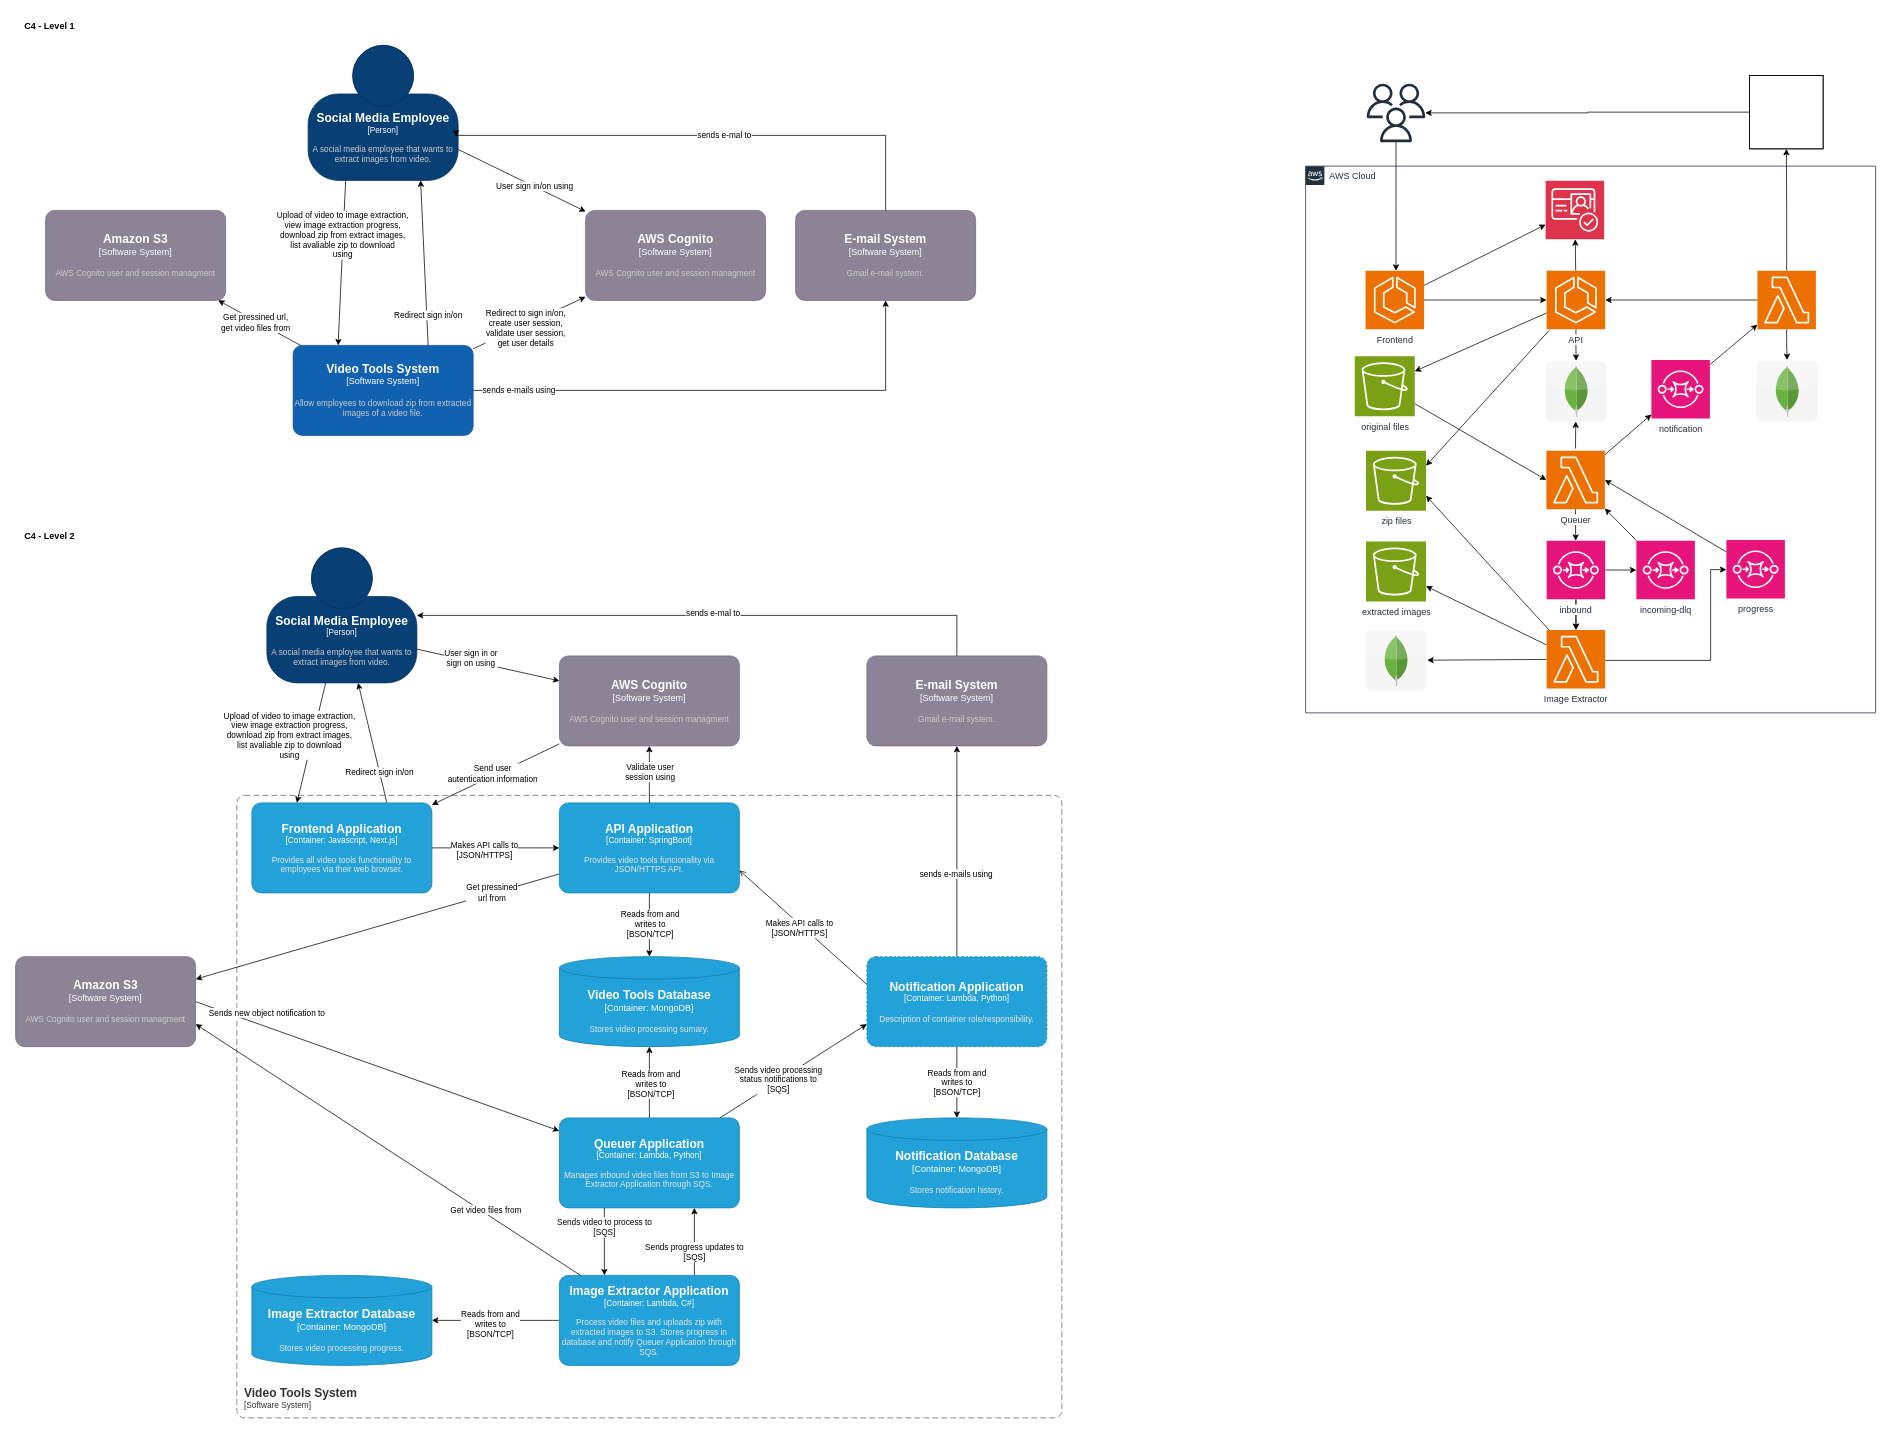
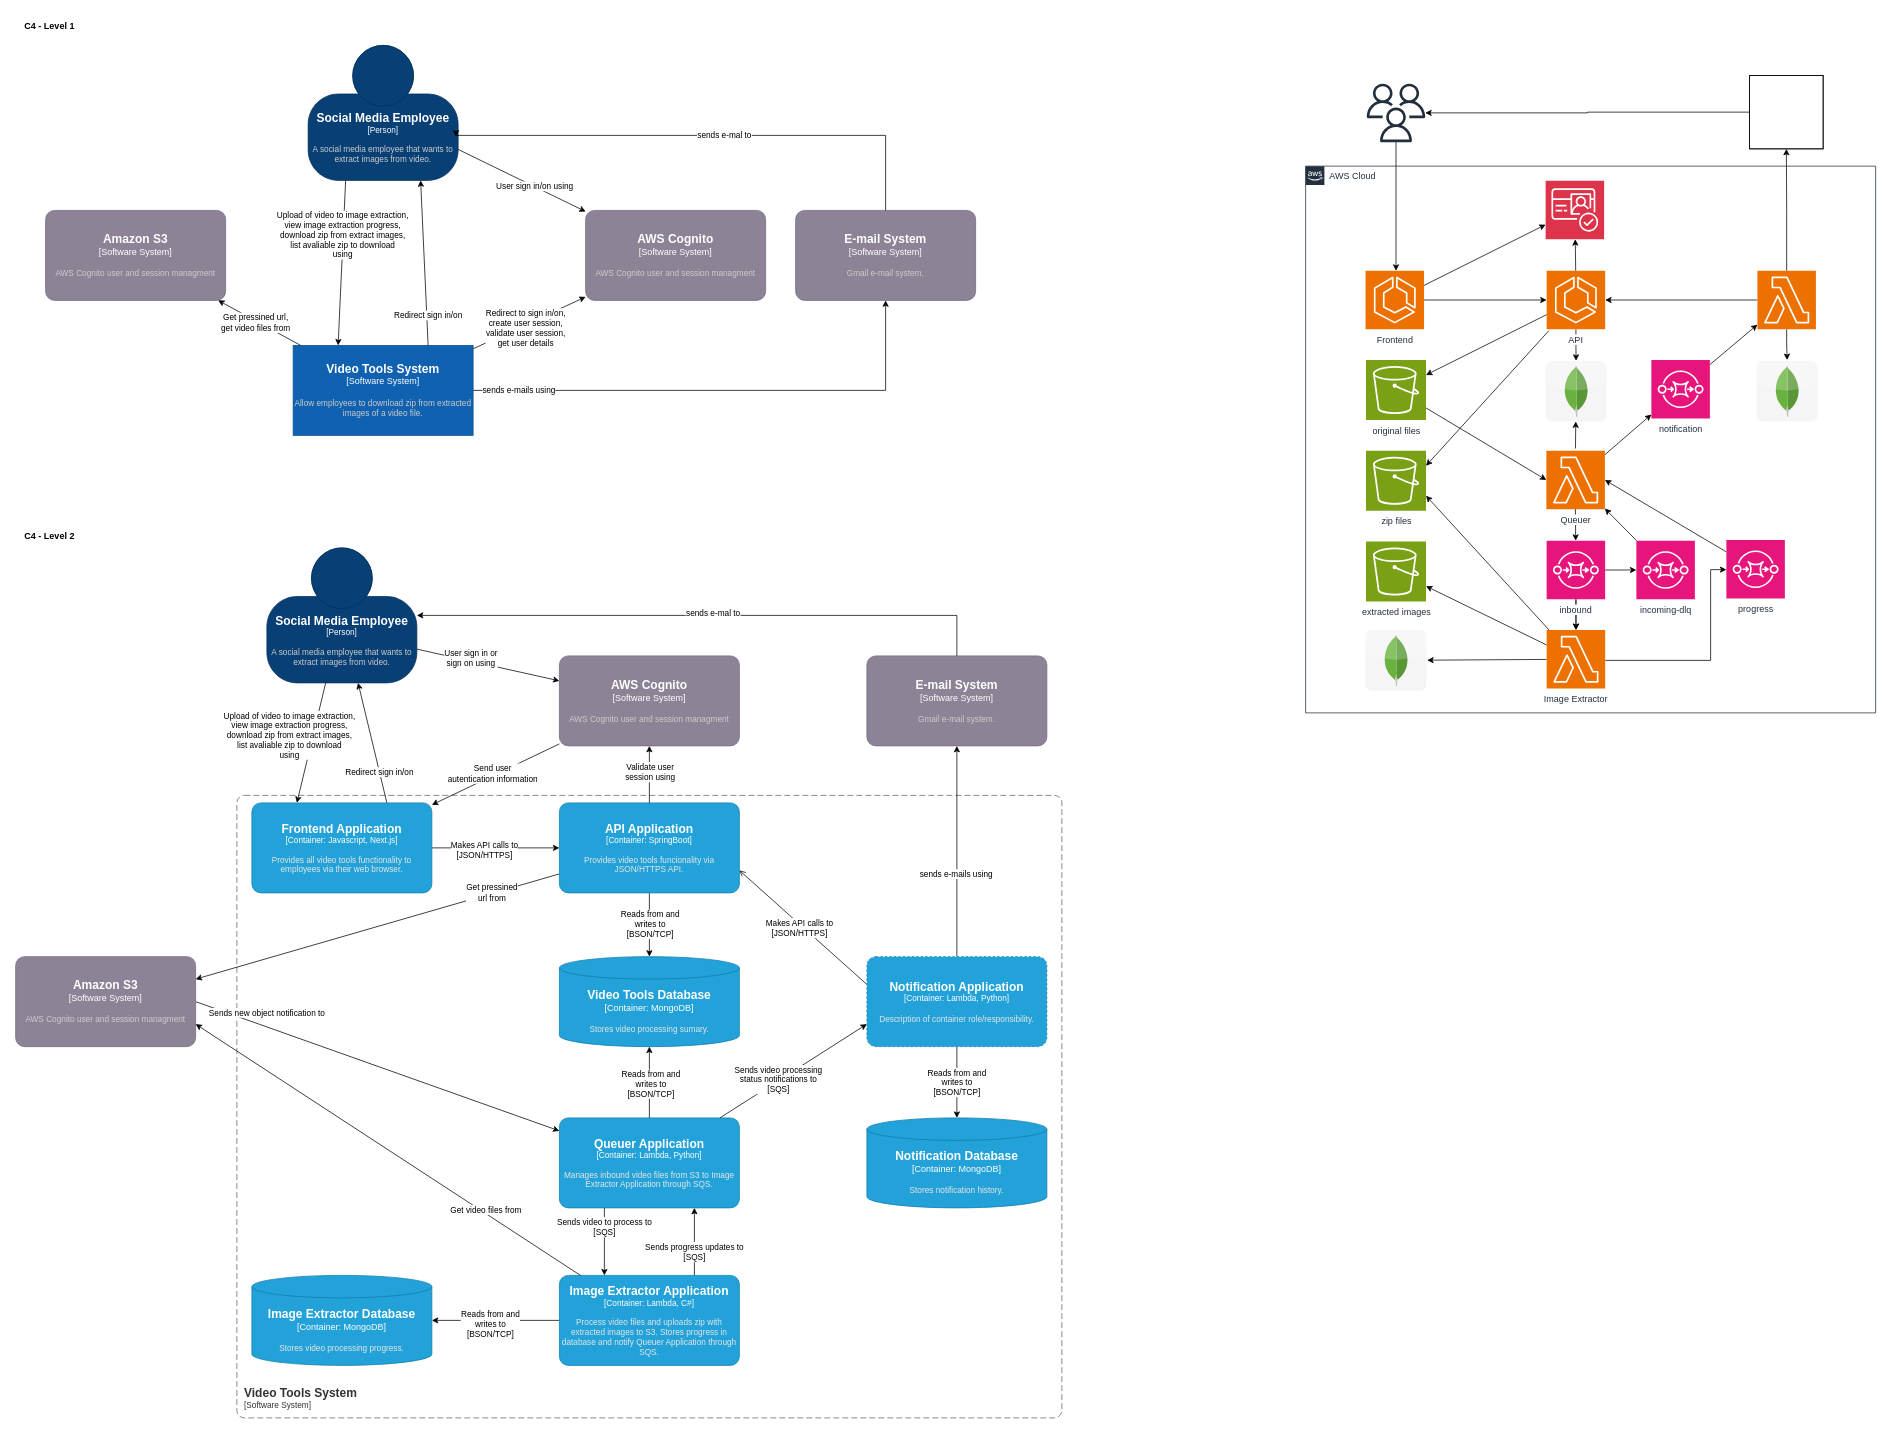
(1385, 386) -> (1396, 390)
(383, 390) -> (383, 390)
